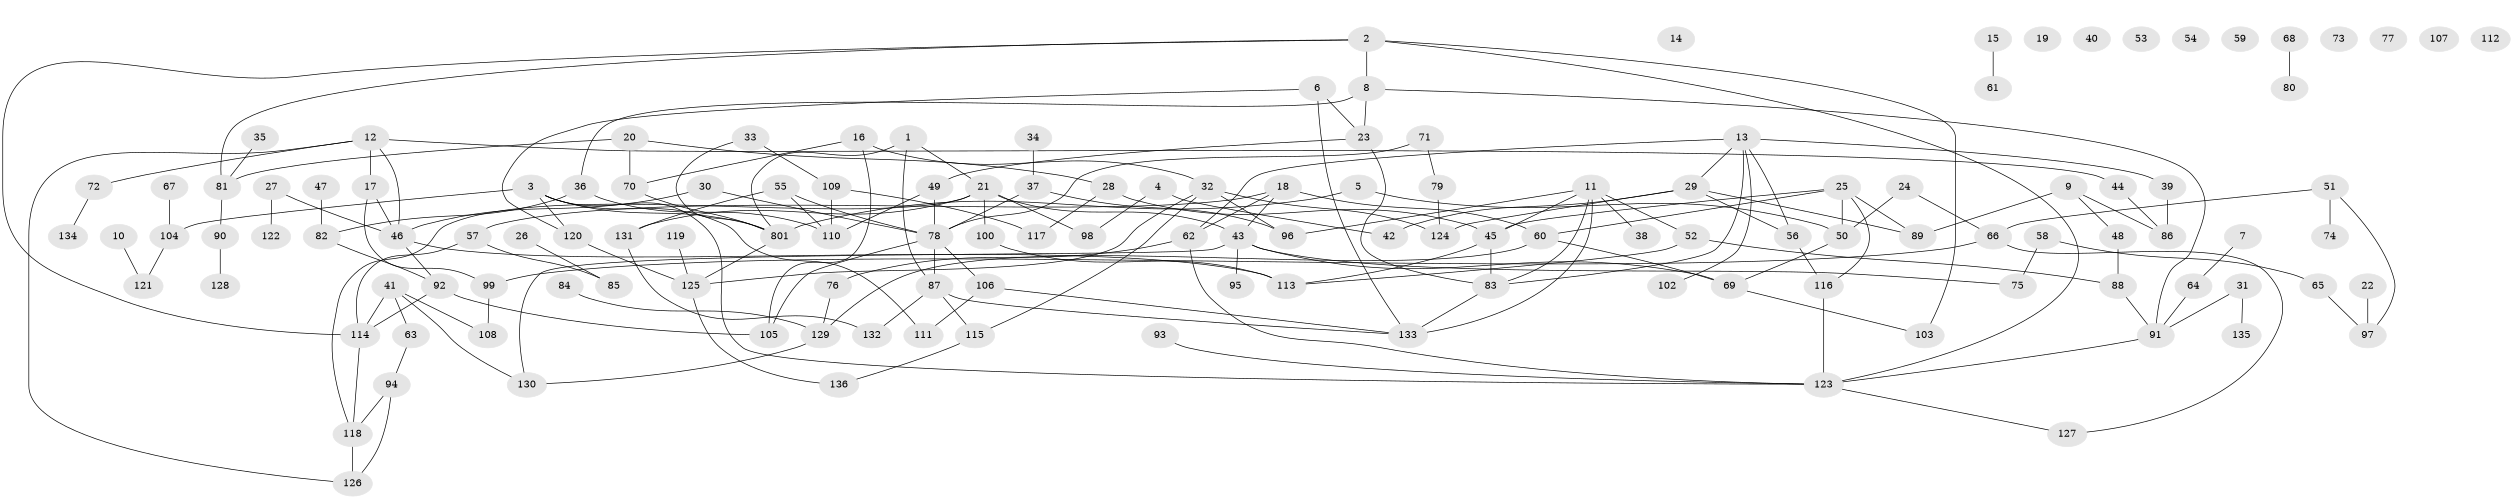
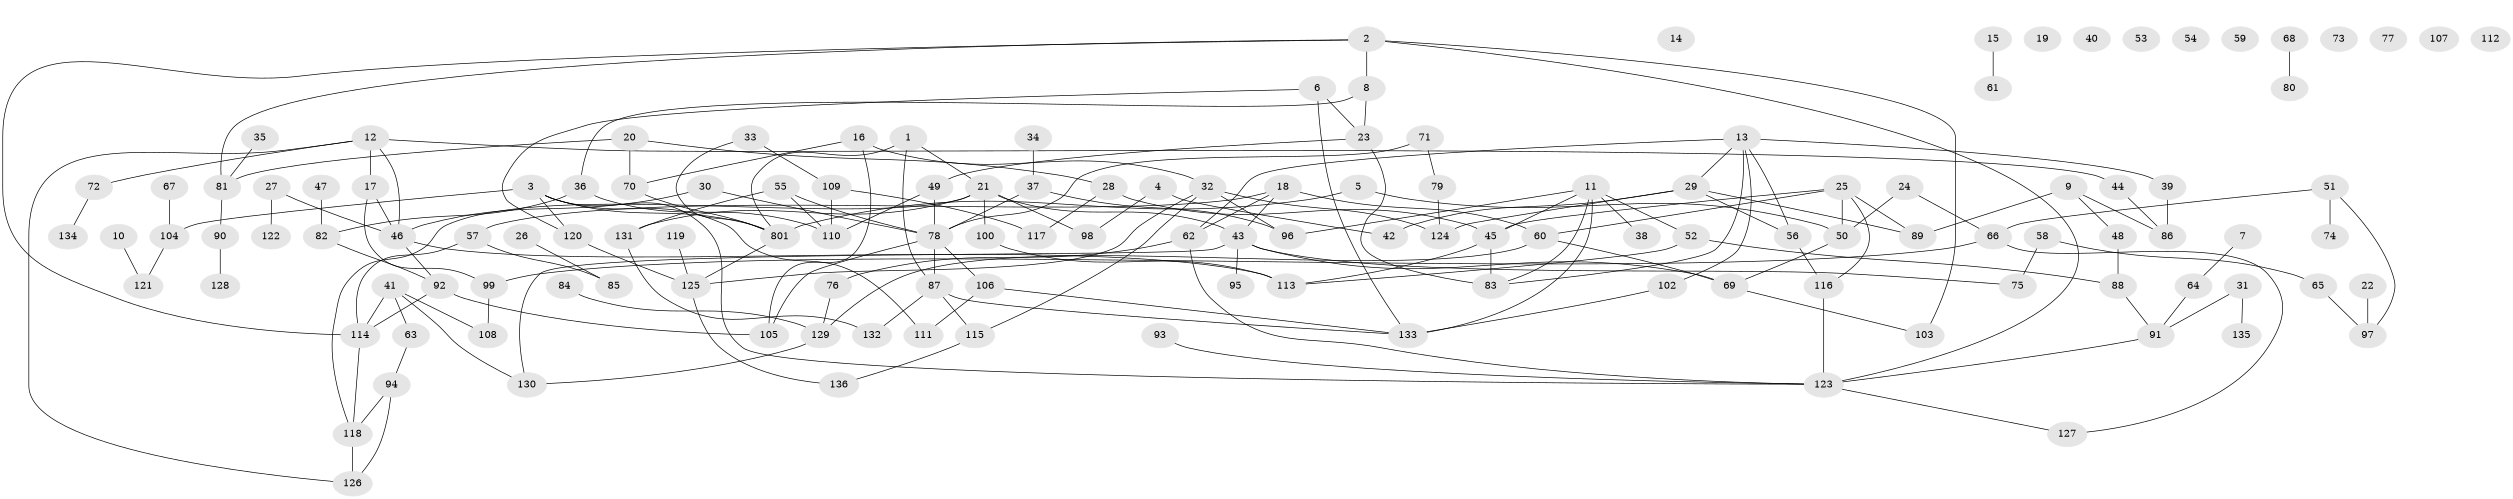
(1875, 115) -> none
(1450, 311) -> (1538, 313)
